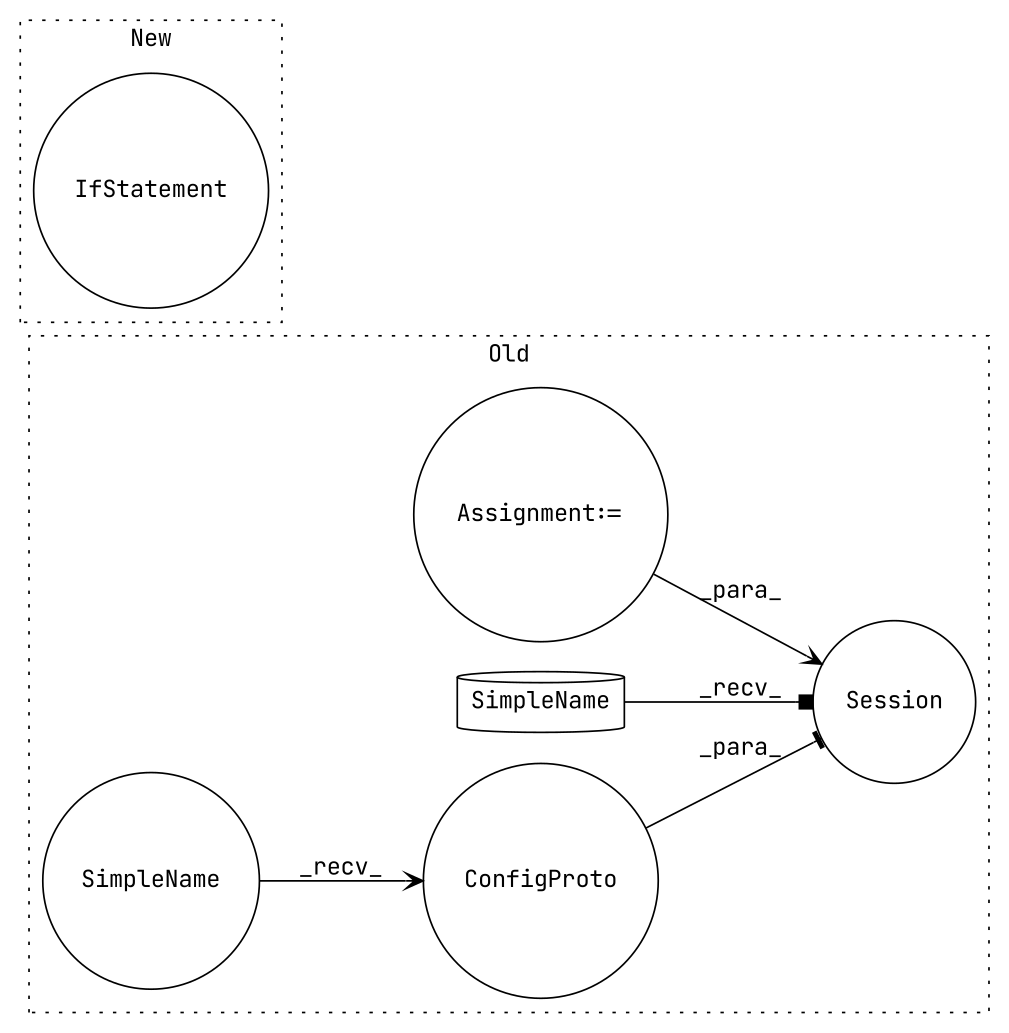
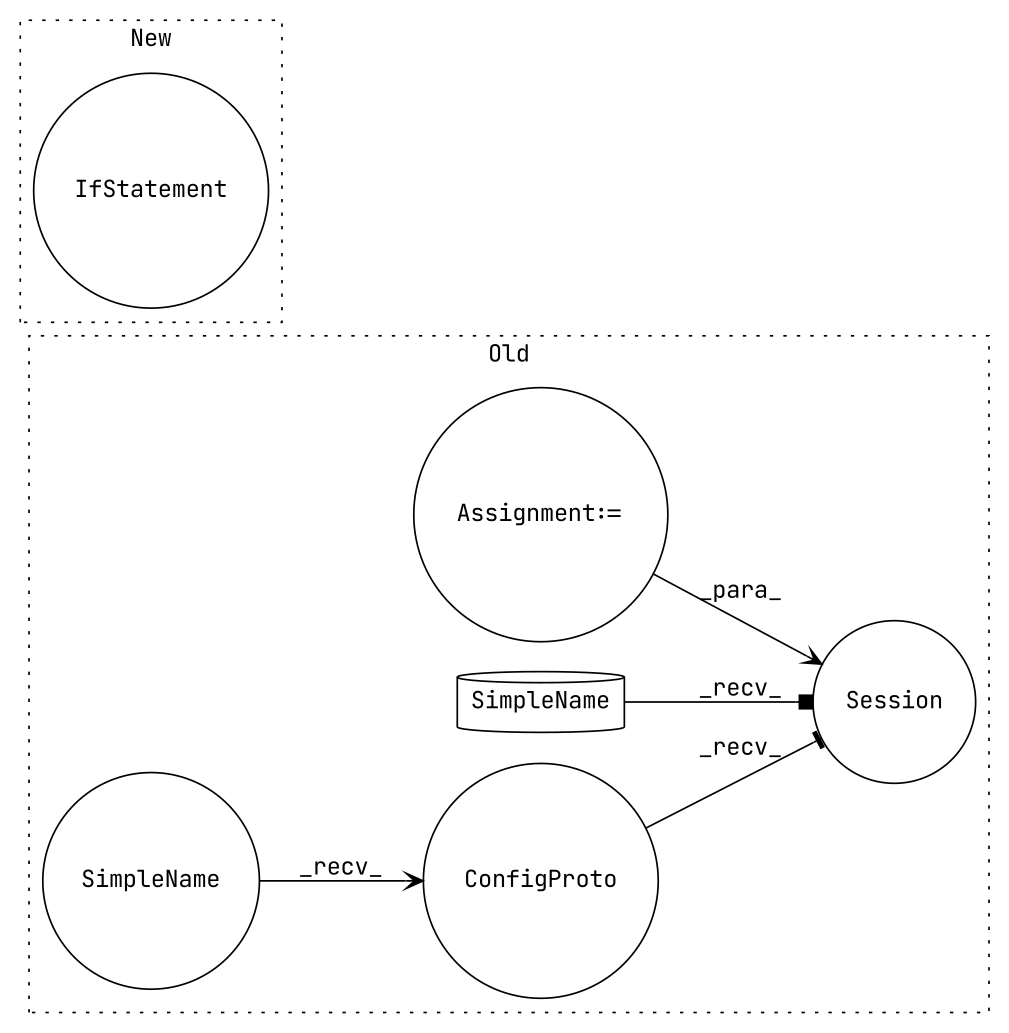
(741, 748) -> (741, 748)
